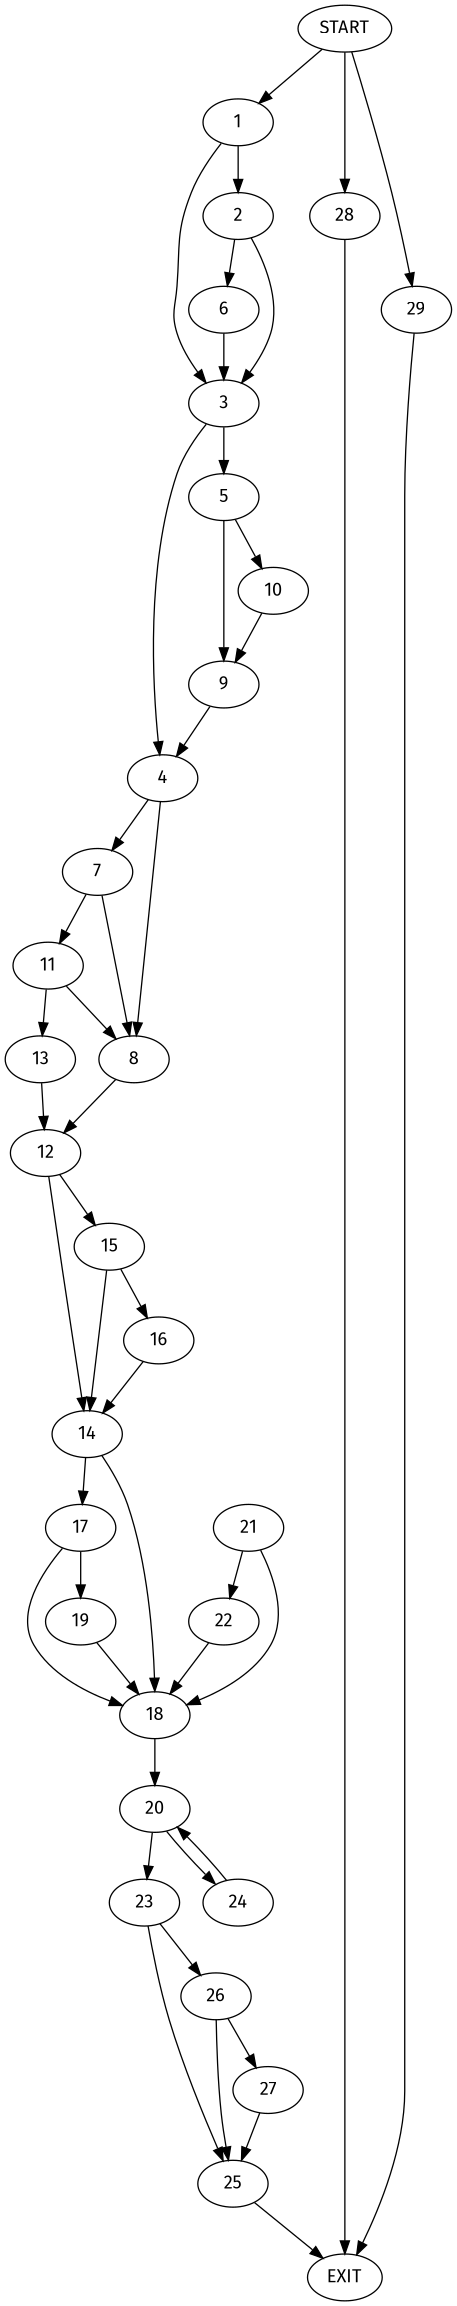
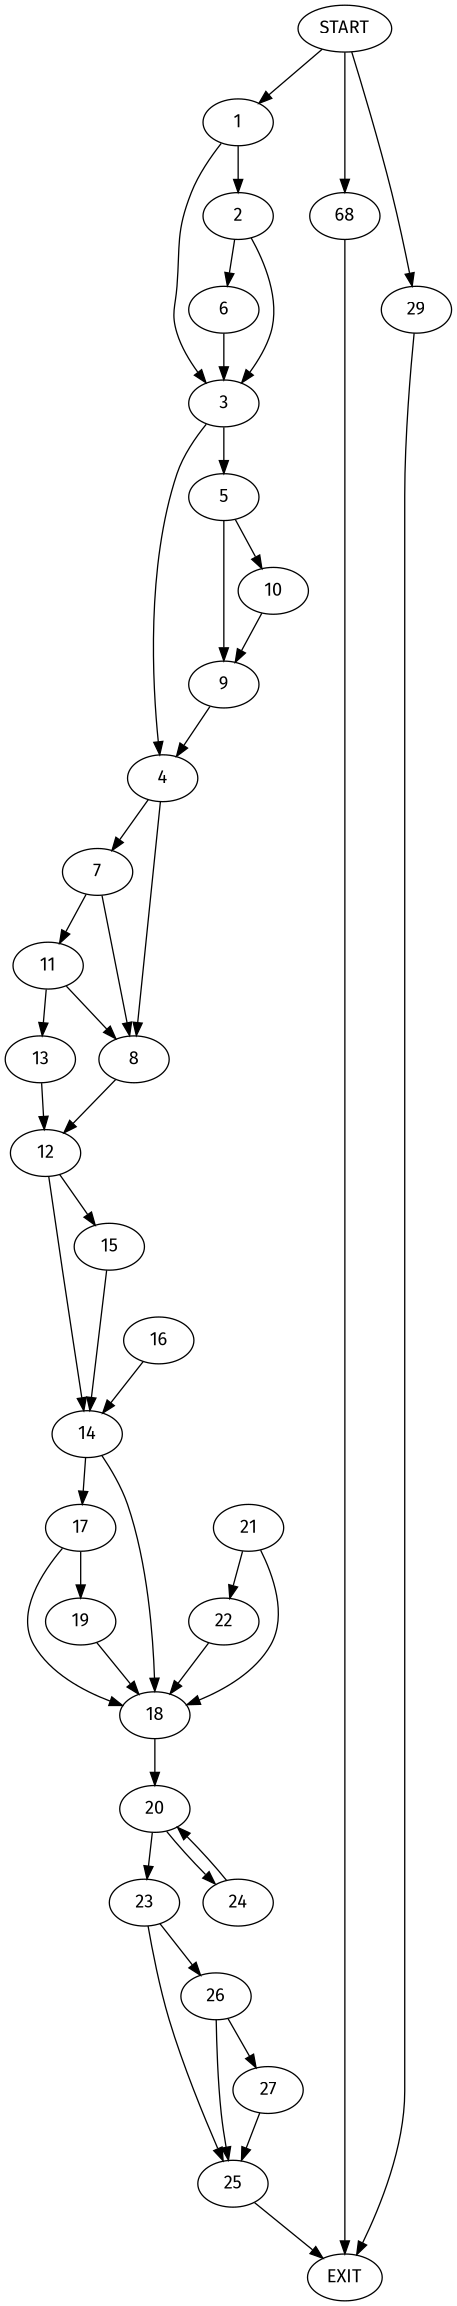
(345, 216) -> (345, 216)
(131, 1288) -> none
